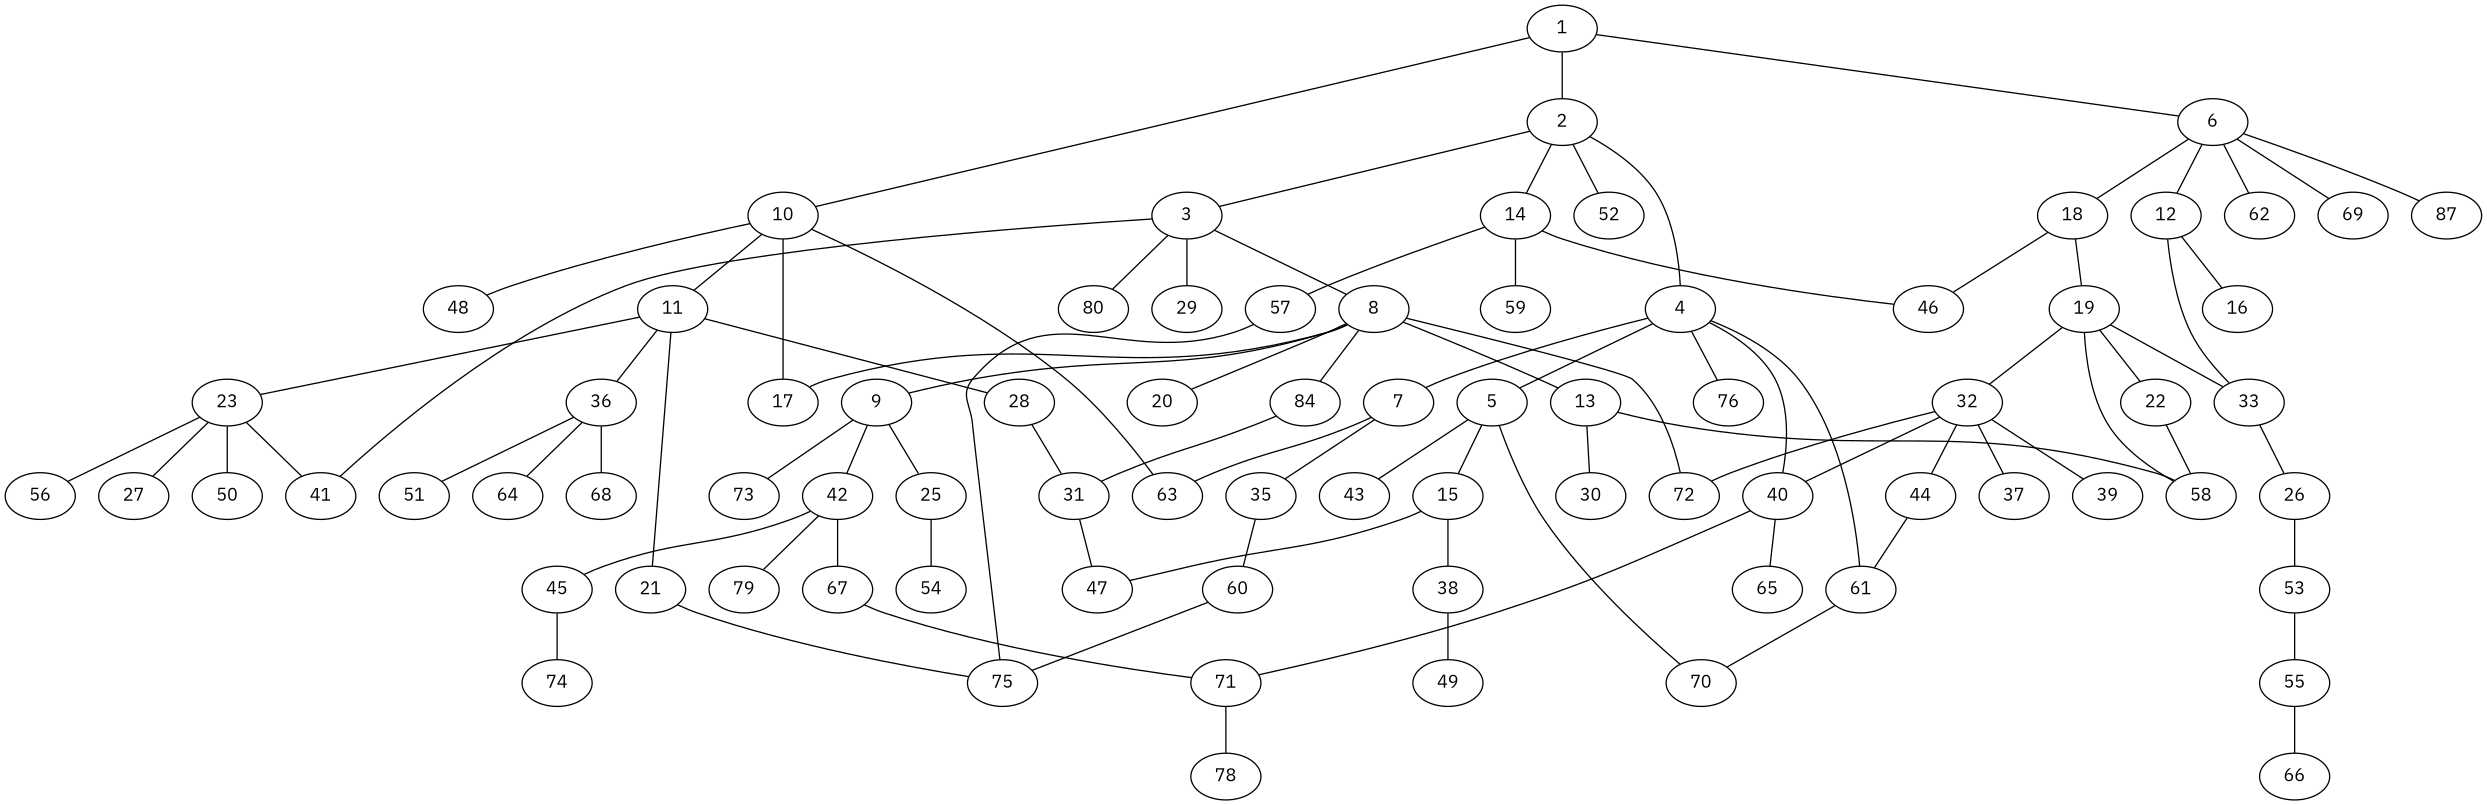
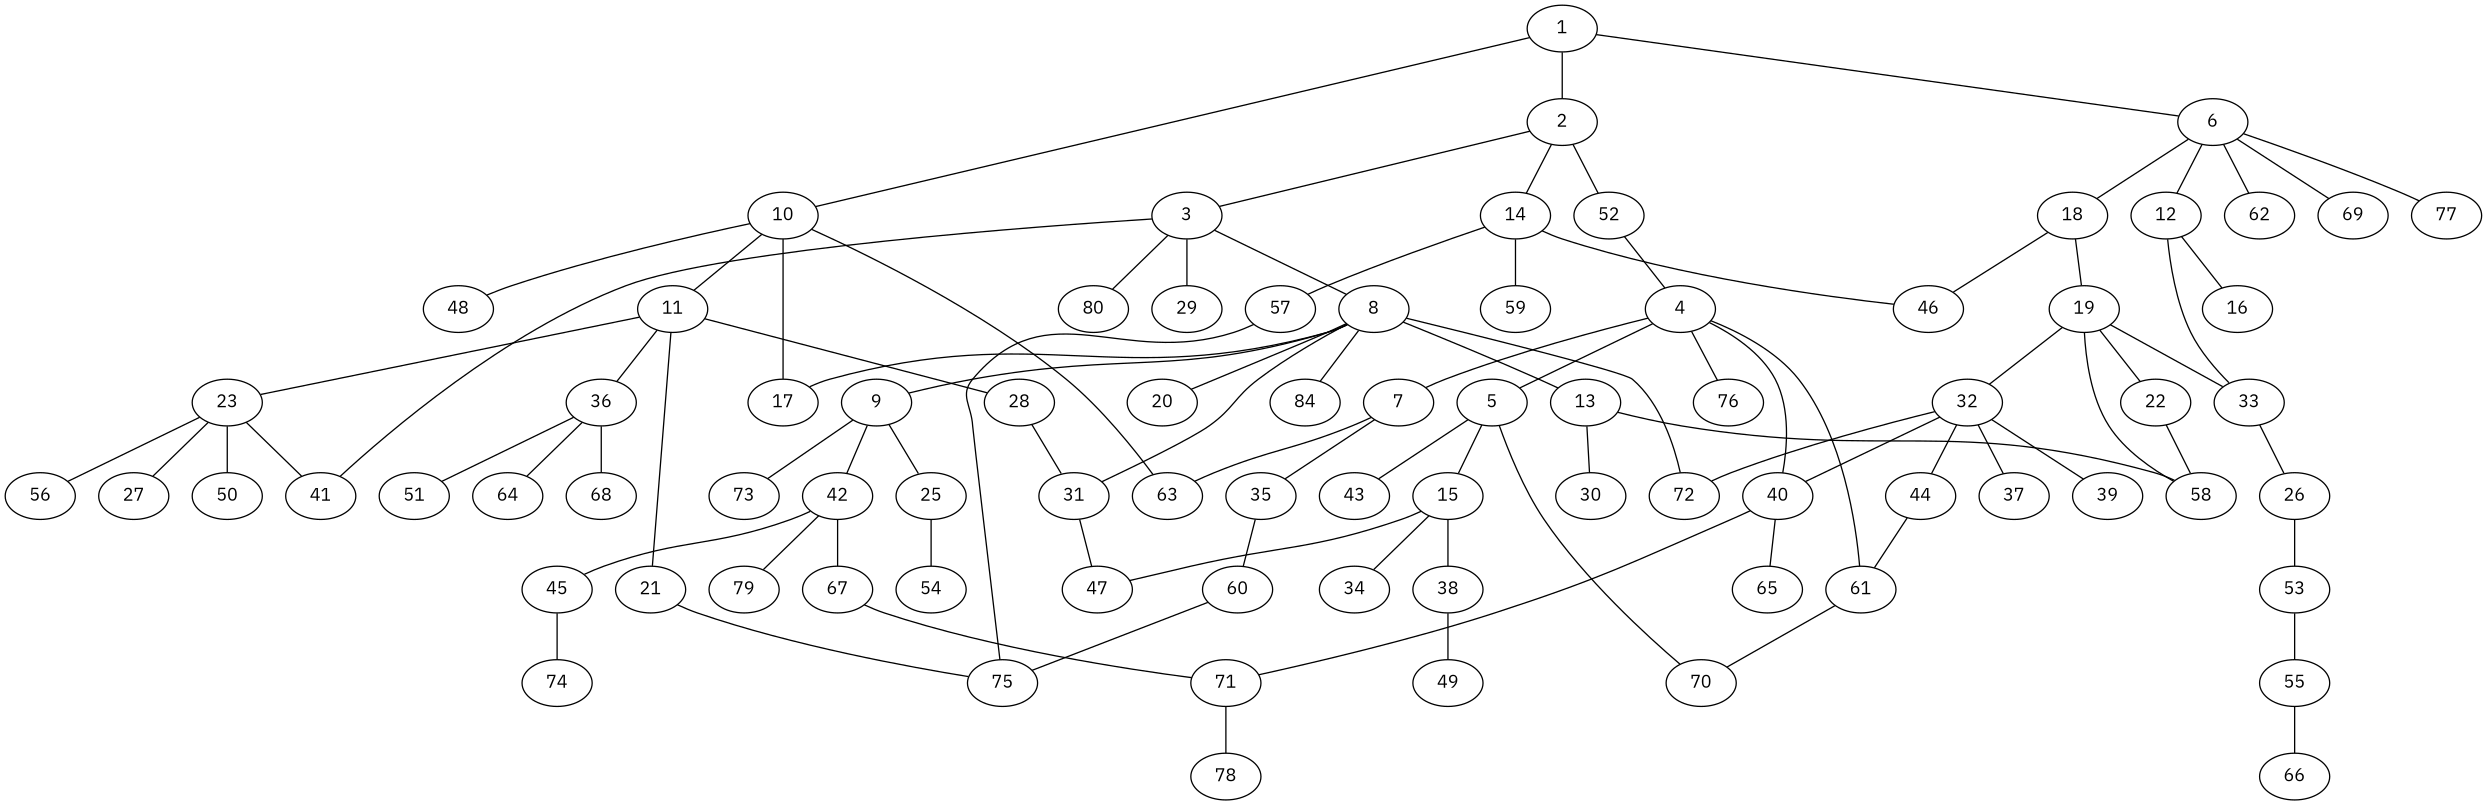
(1658, 197) -> (1653, 273)
(2447, 216) -> (2447, 216)
(1188, 448) -> (1228, 409)
none -> (1354, 590)
